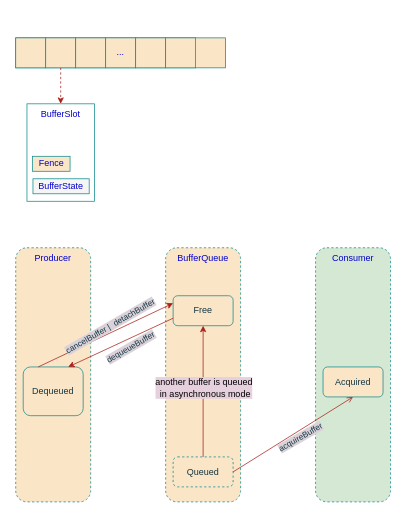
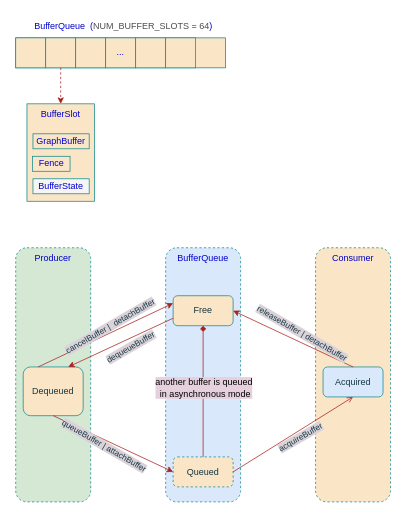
none -> (123, 27)
none -> (61, 141)
(60, 153) -> (60, 153)
(53, 259) -> (53, 259)
(353, 259) -> (353, 259)
(203, 332) -> (203, 333)
none -> (295, 340)
(203, 375) -> (203, 375)
(353, 382) -> (353, 382)
none -> (111, 443)
